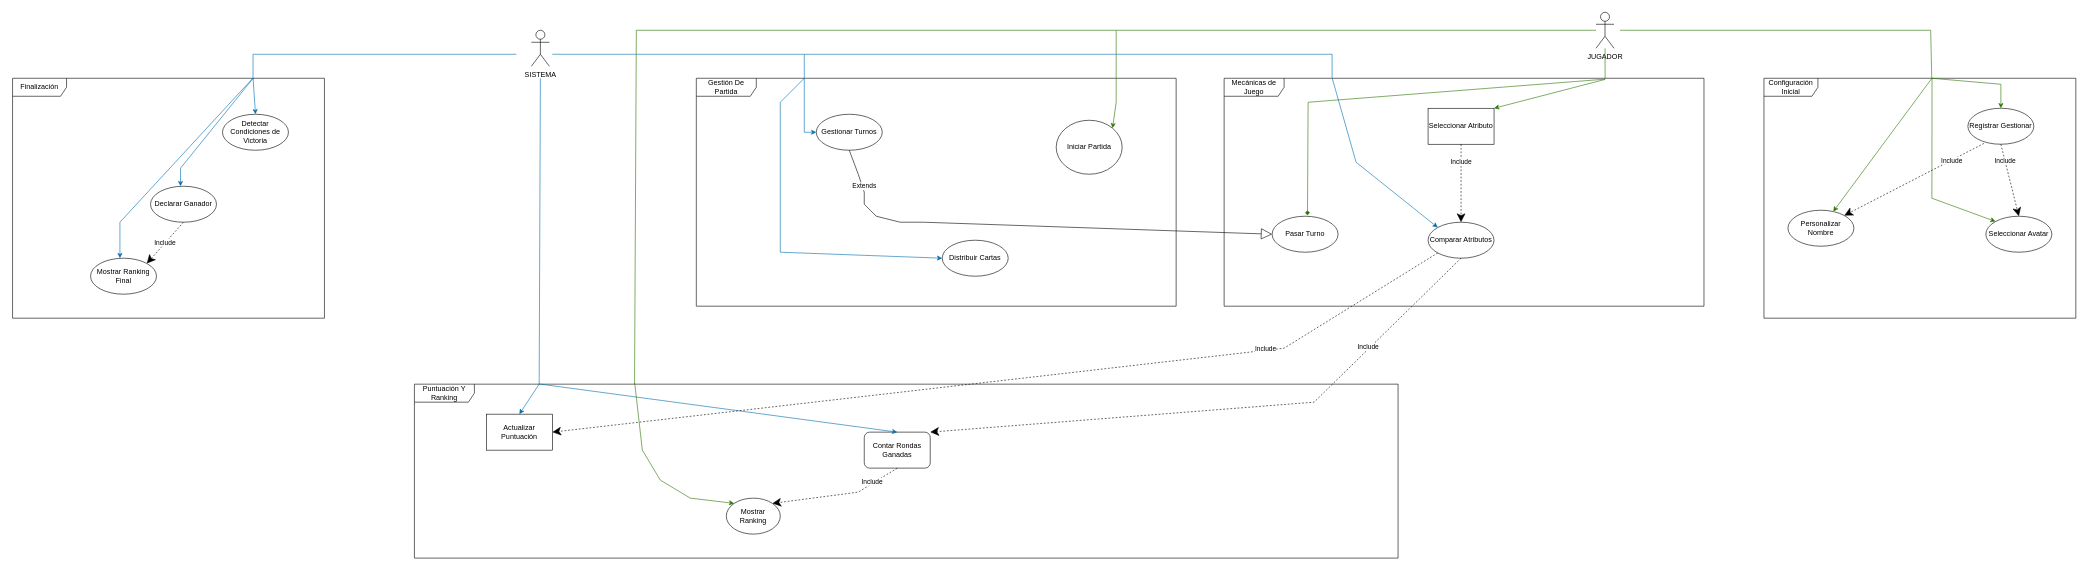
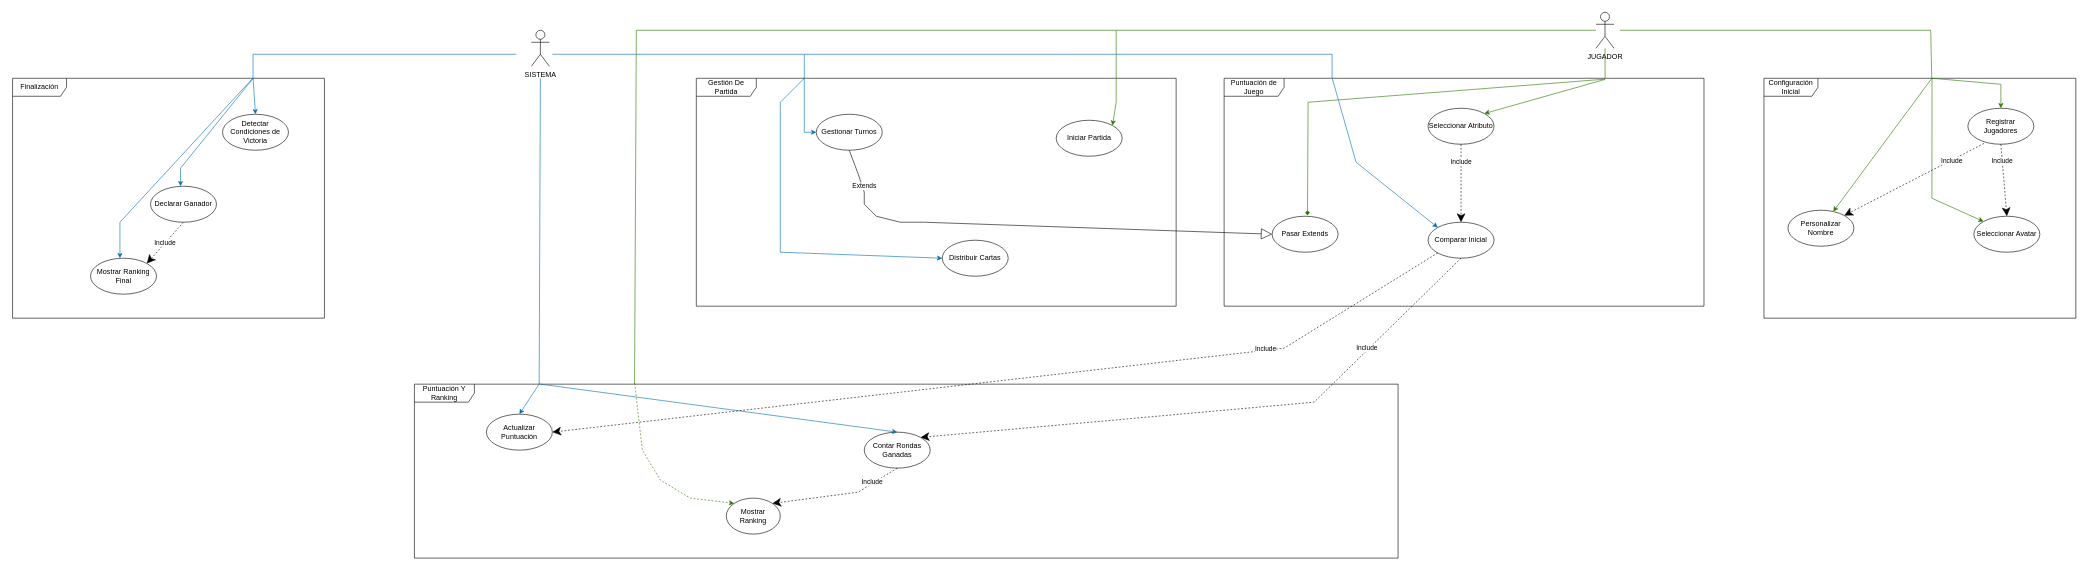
(1254, 87) -> (1254, 87)
(1461, 126) -> (1461, 126)
(2001, 126) -> (2001, 126)
(1089, 147) -> (1089, 138)
(1305, 234) -> (1305, 234)
(2019, 234) -> (2007, 234)
(1461, 240) -> (1461, 240)
(519, 432) -> (519, 432)
(897, 450) -> (897, 450)
(653, 469) -> (653, 469)
